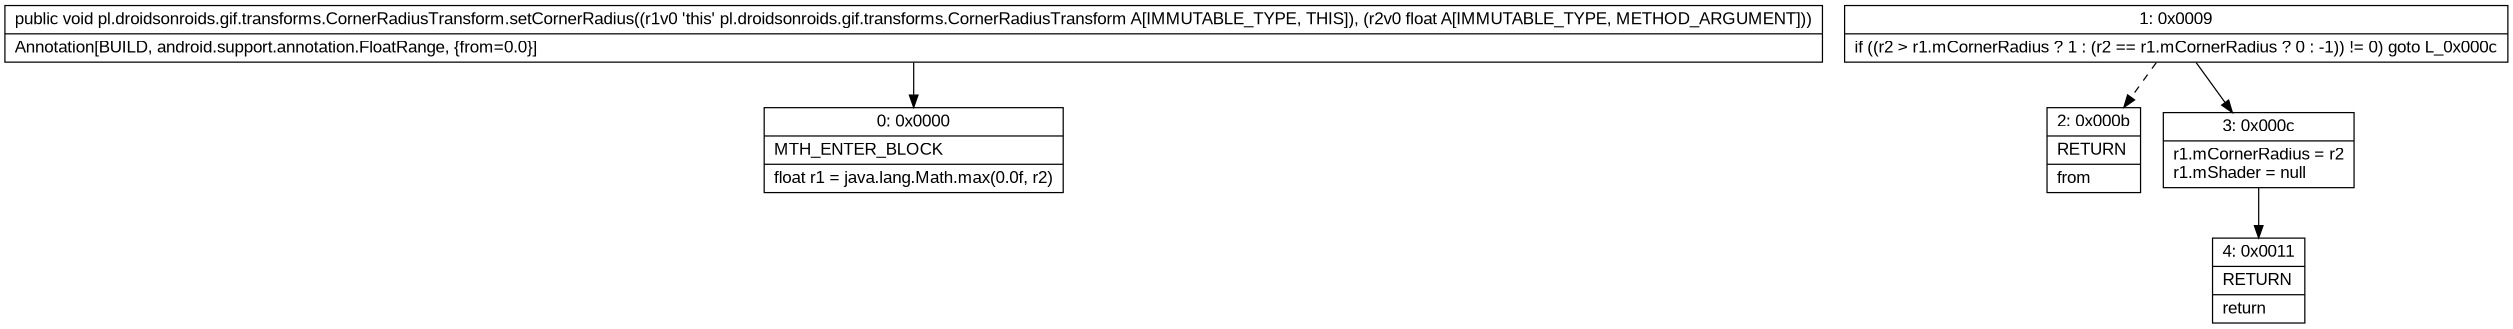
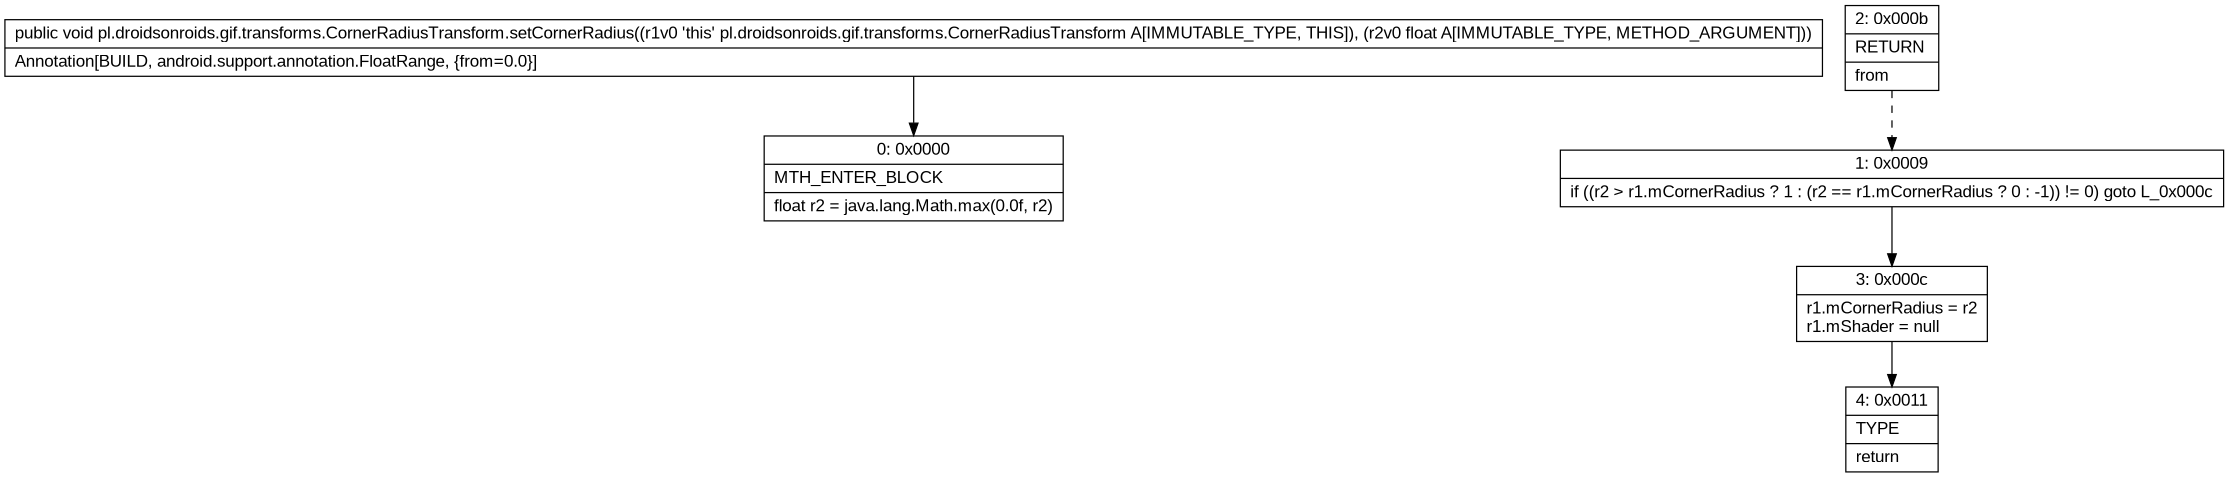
(2144, 80) -> (1892, 114)
(914, 178) -> (914, 206)
(2257, 280) -> (1878, 429)
